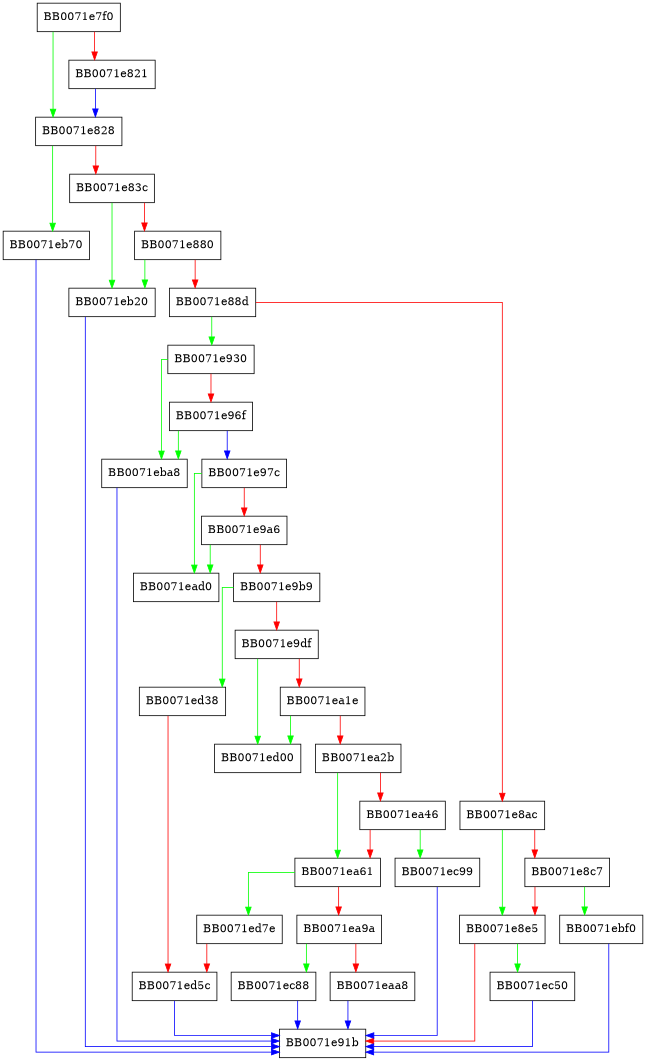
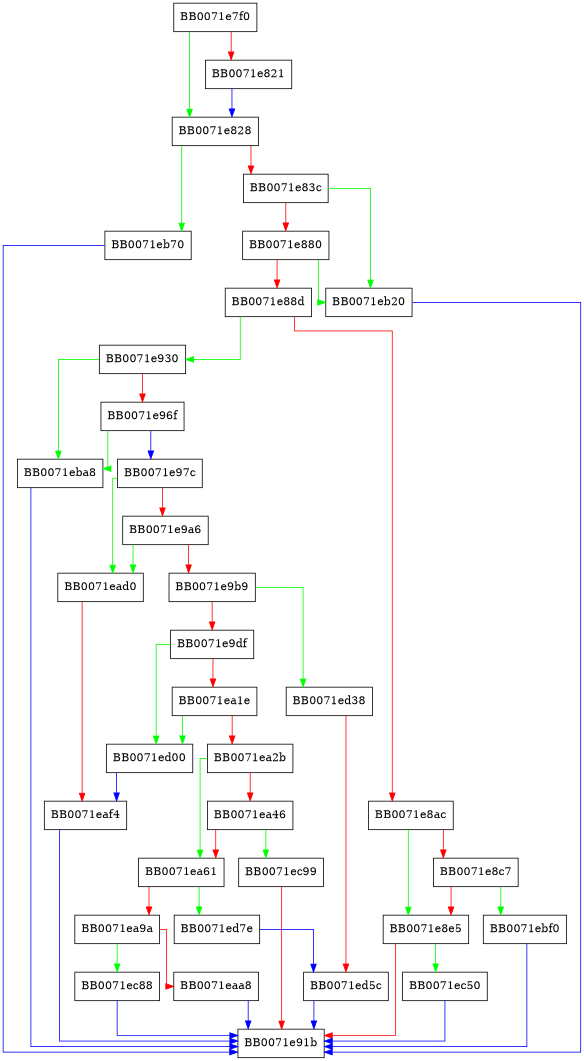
none -> (86, 815)
(207, 954) -> (304, 929)
(437, 993) -> (282, 954)
